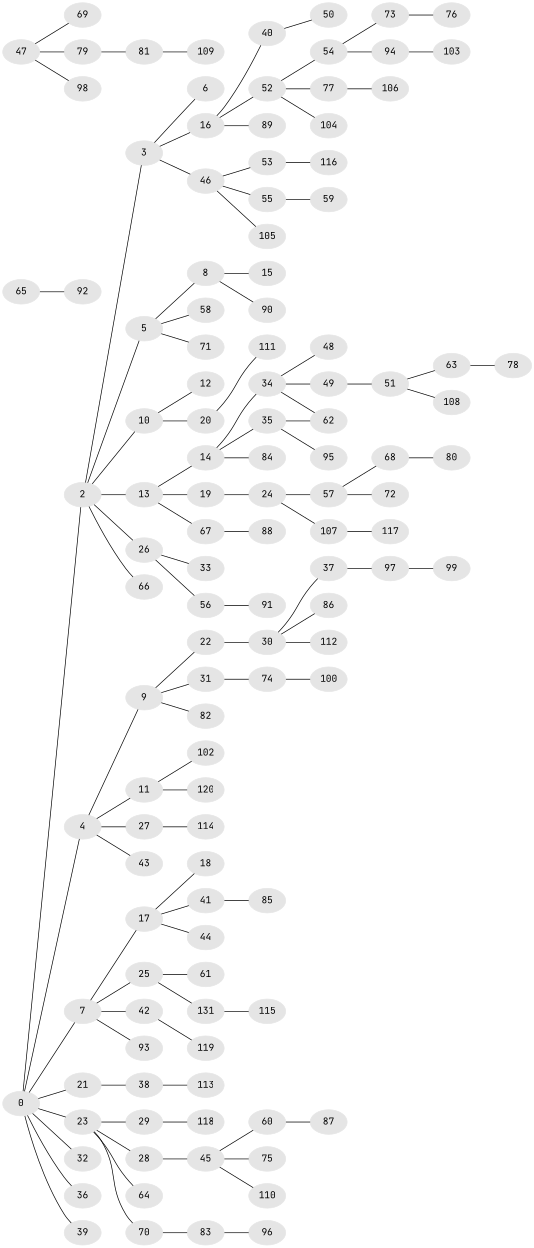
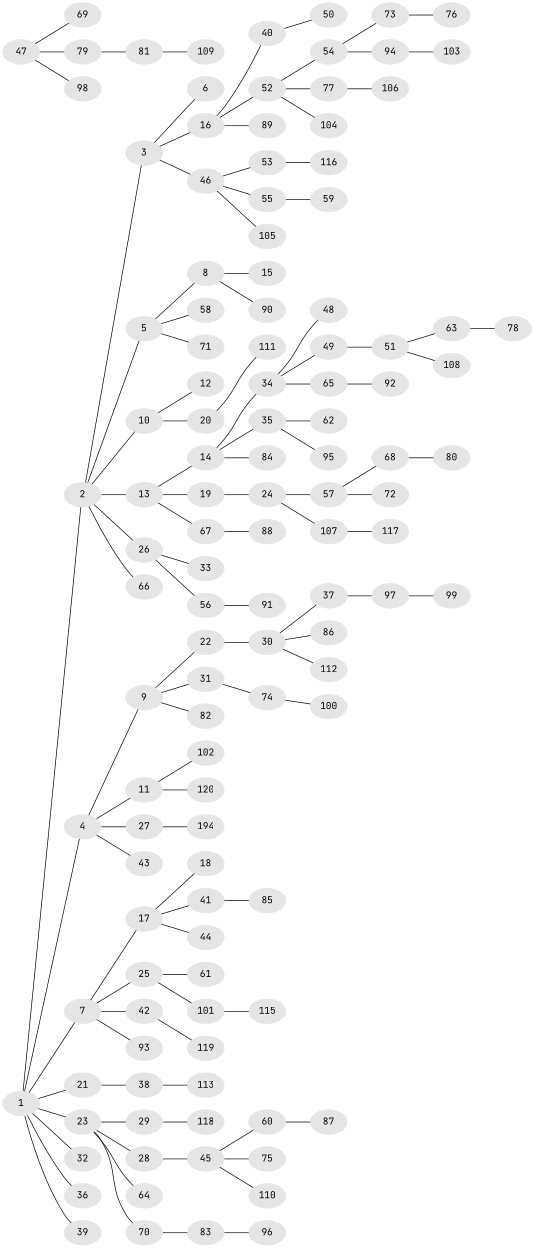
(298, 402) -> (298, 384)
(206, 827) -> (206, 827)
(206, 1011) -> (206, 1011)
(21, 1104) -> (21, 1104)
